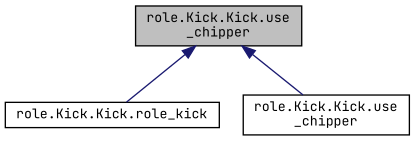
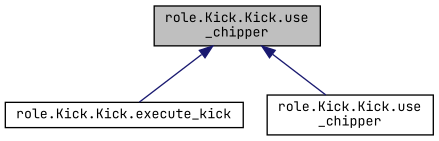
(112, 115) -> (124, 115)
